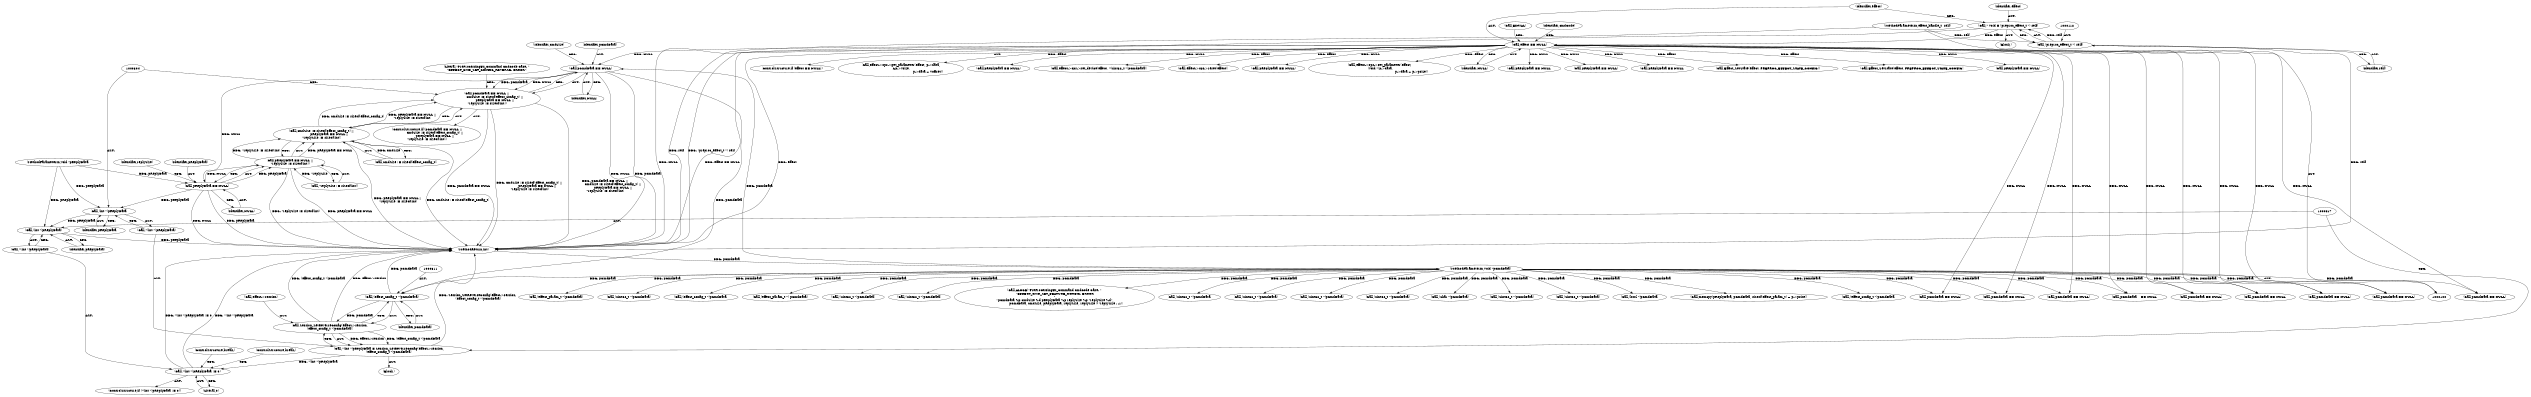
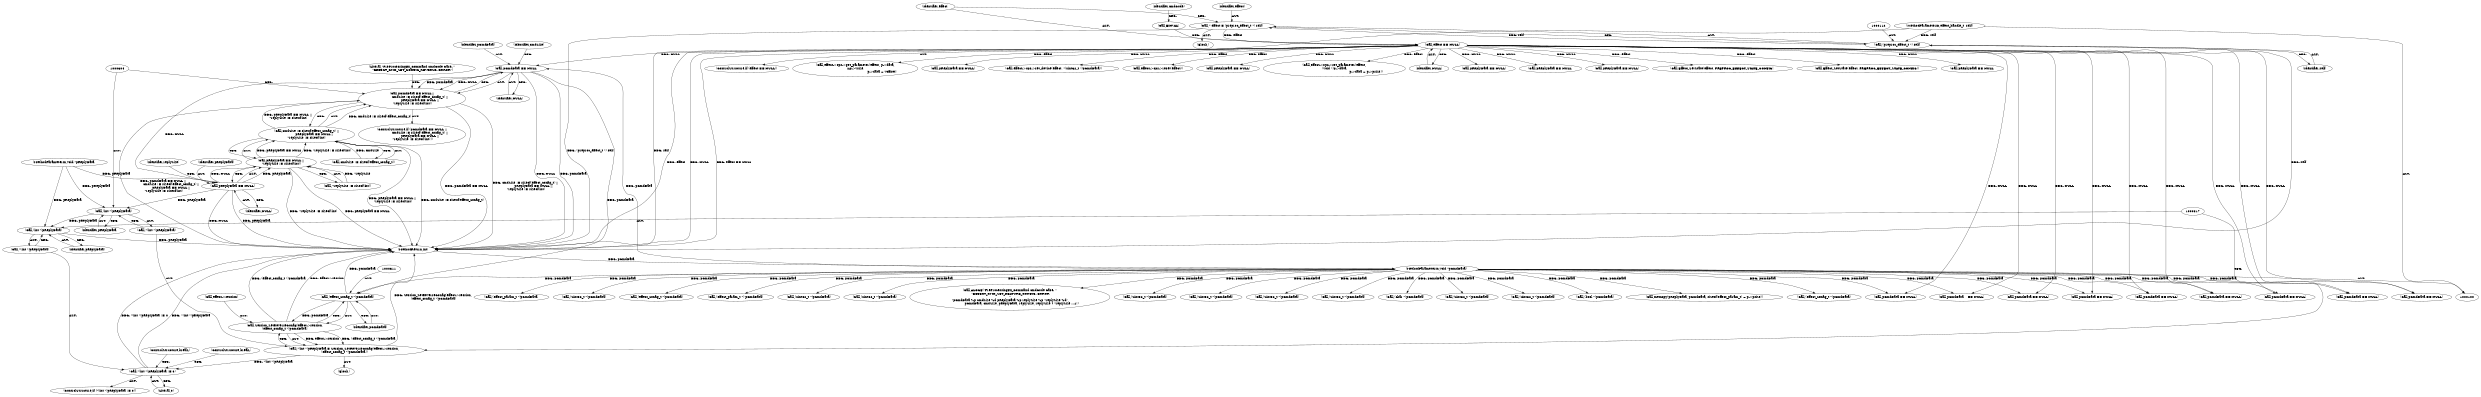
(2008, 26) -> (1232, 26)
(1545, 35) -> (1169, 15)
